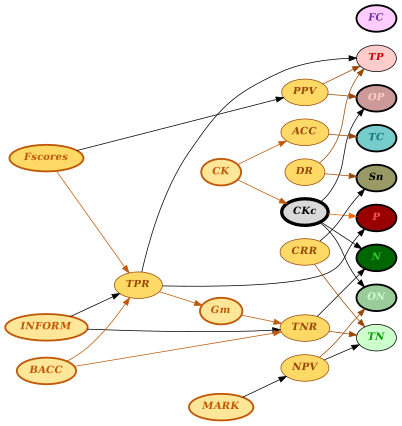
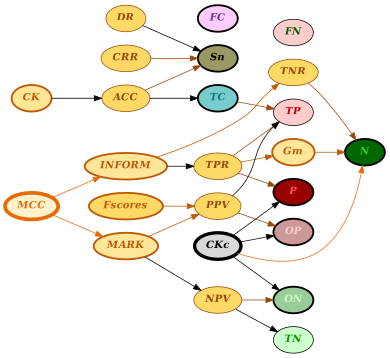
none -> (293, 33)
(338, 77) -> (253, 166)
none -> (170, 79)
(343, 121) -> (251, 104)
(177, 125) -> (175, 206)
(208, 126) -> (253, 141)
(334, 135) -> (170, 98)
(259, 154) -> (73, 98)
(334, 175) -> (168, 37)
(259, 190) -> none
none -> (32, 206)
(338, 215) -> (251, 222)
(90, 219) -> none
(340, 220) -> (171, 58)
none -> (170, 227)
(338, 233) -> (322, 249)
(271, 284) -> (253, 178)
(335, 292) -> none
(341, 292) -> (332, 107)
(258, 318) -> (326, 152)
(180, 332) -> (220, 131)
(338, 333) -> none
(46, 371) -> none
